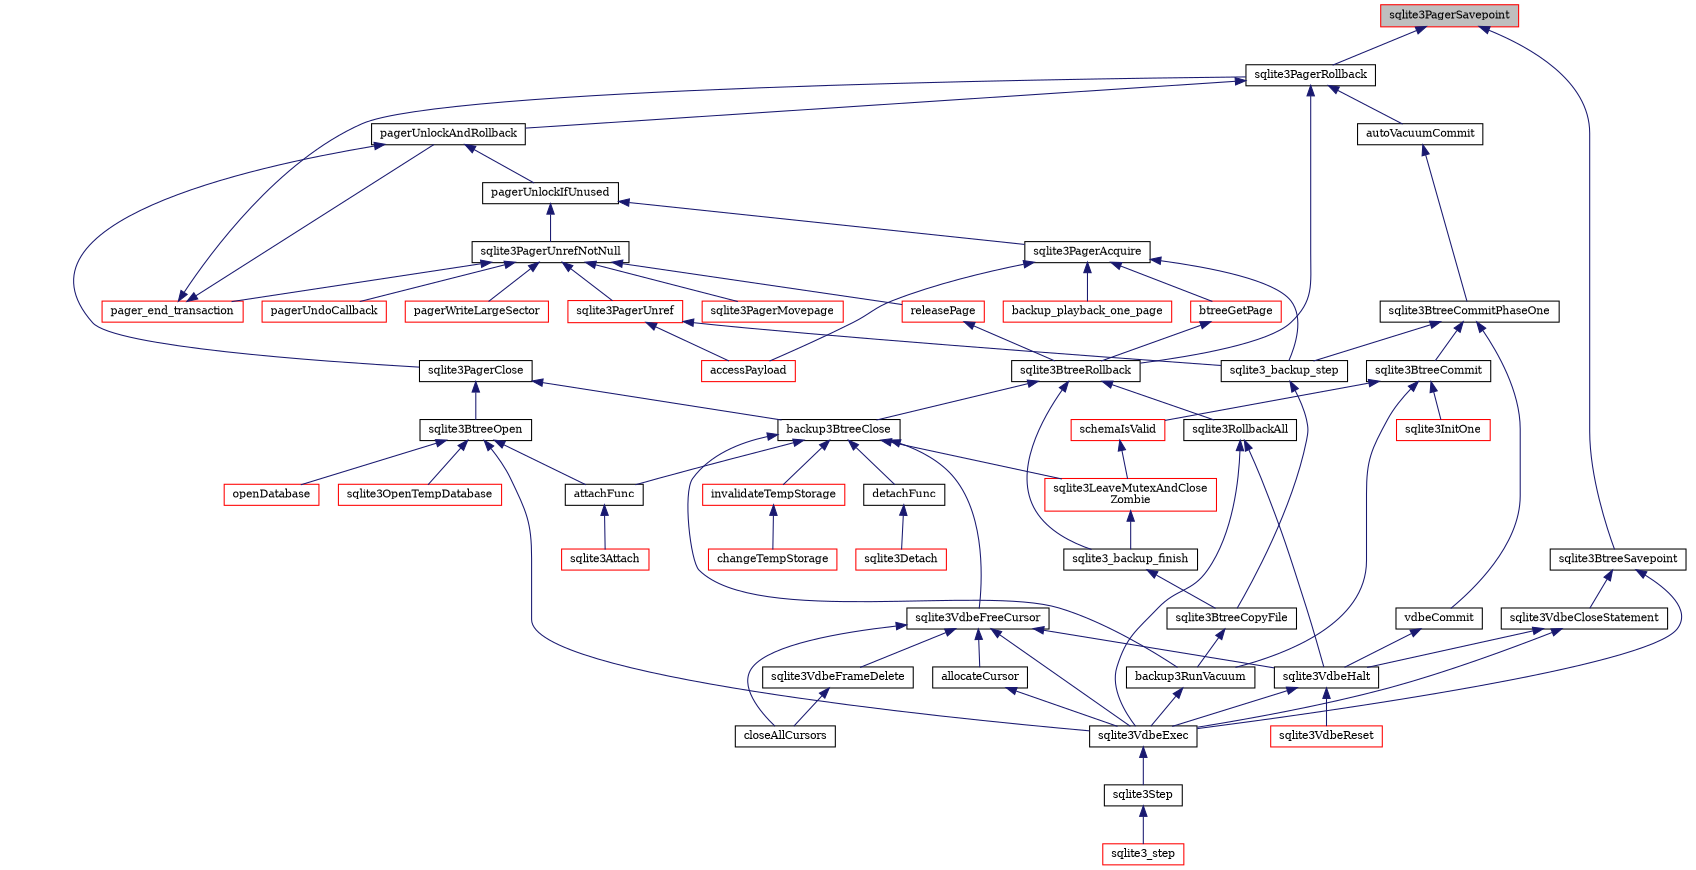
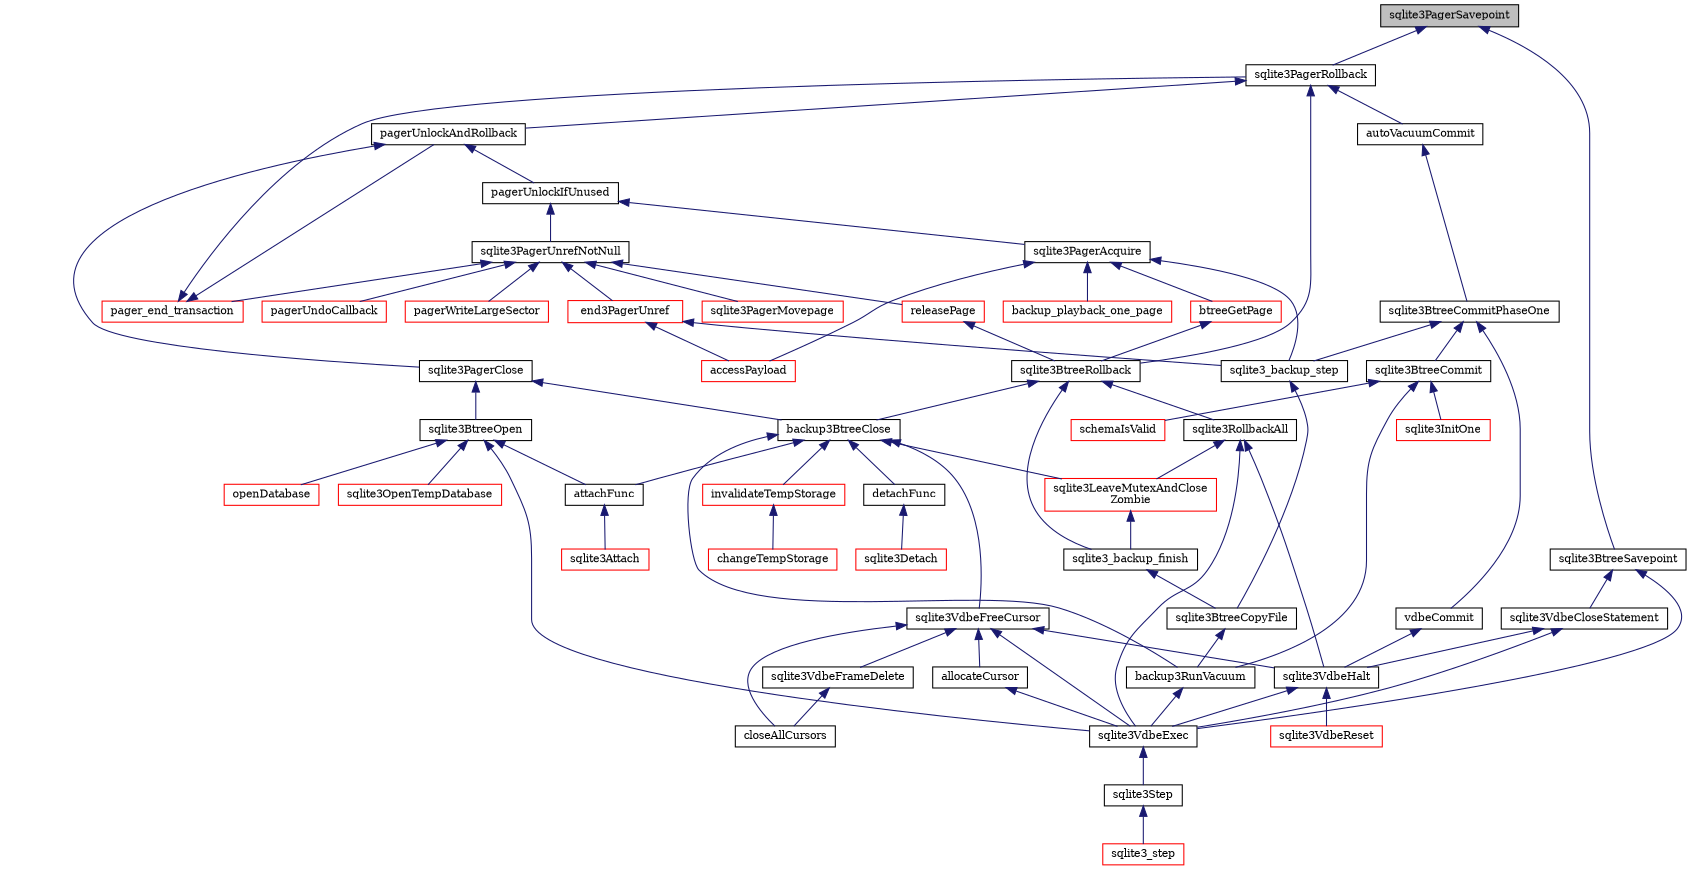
(1450, 16) -> (1450, 16)
(625, 312) -> (625, 312)
(1125, 465) -> (1186, 462)
